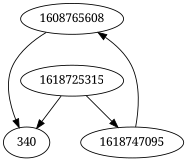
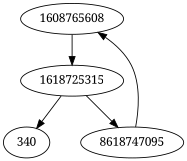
(11, 69) -> (72, 46)
(132, 142) -> (132, 142)
